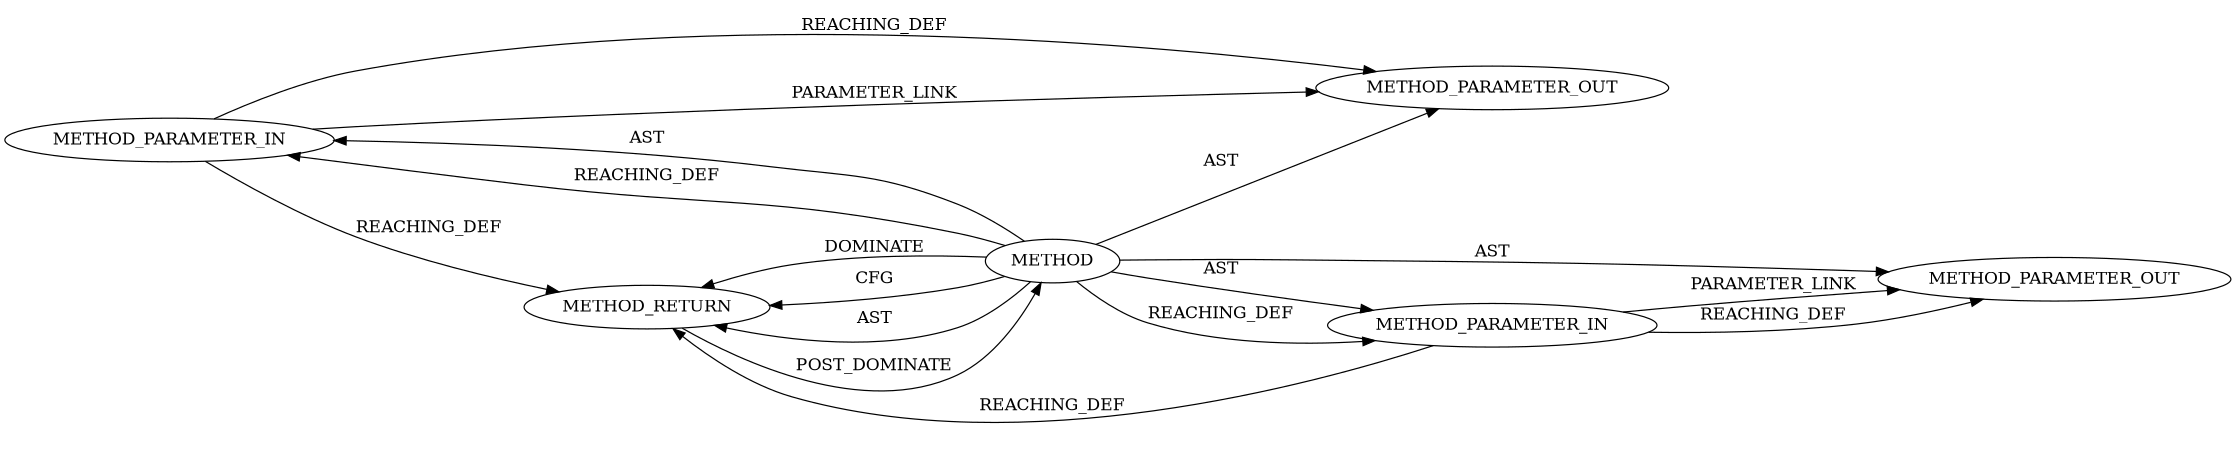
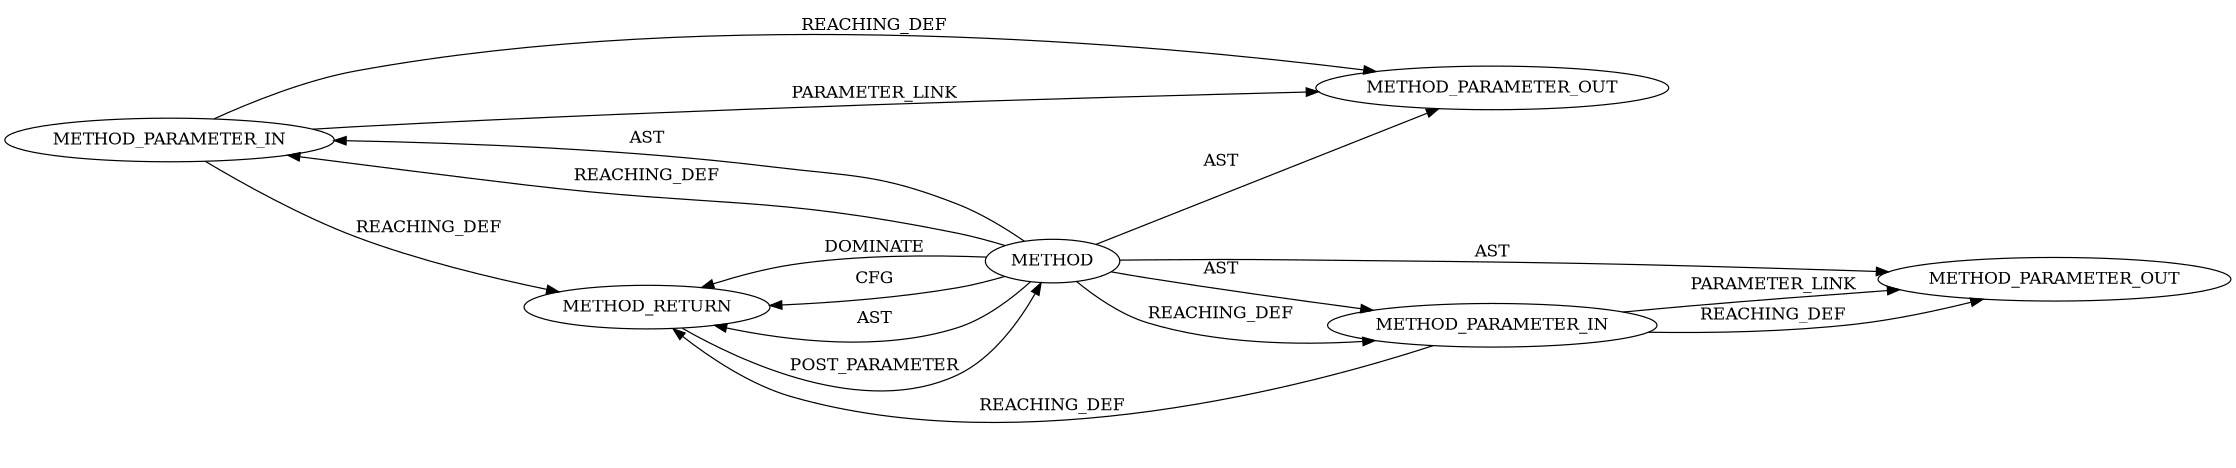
(875, 366) -> (875, 366)
